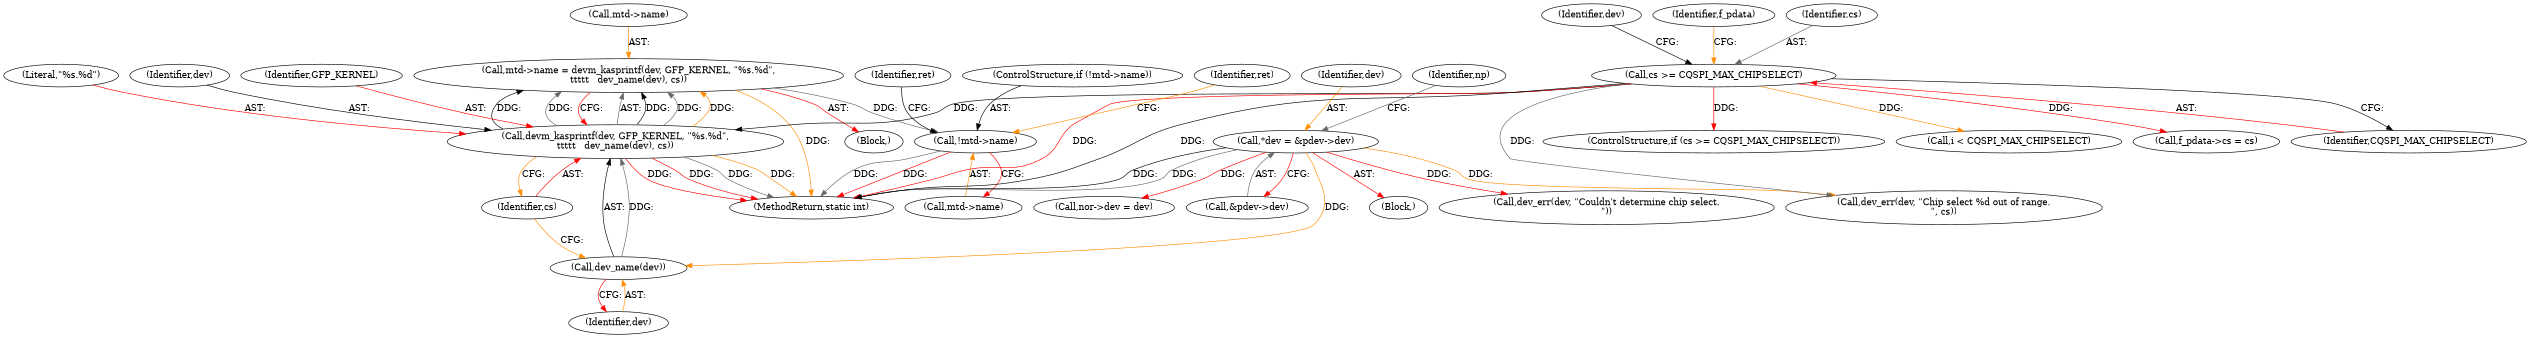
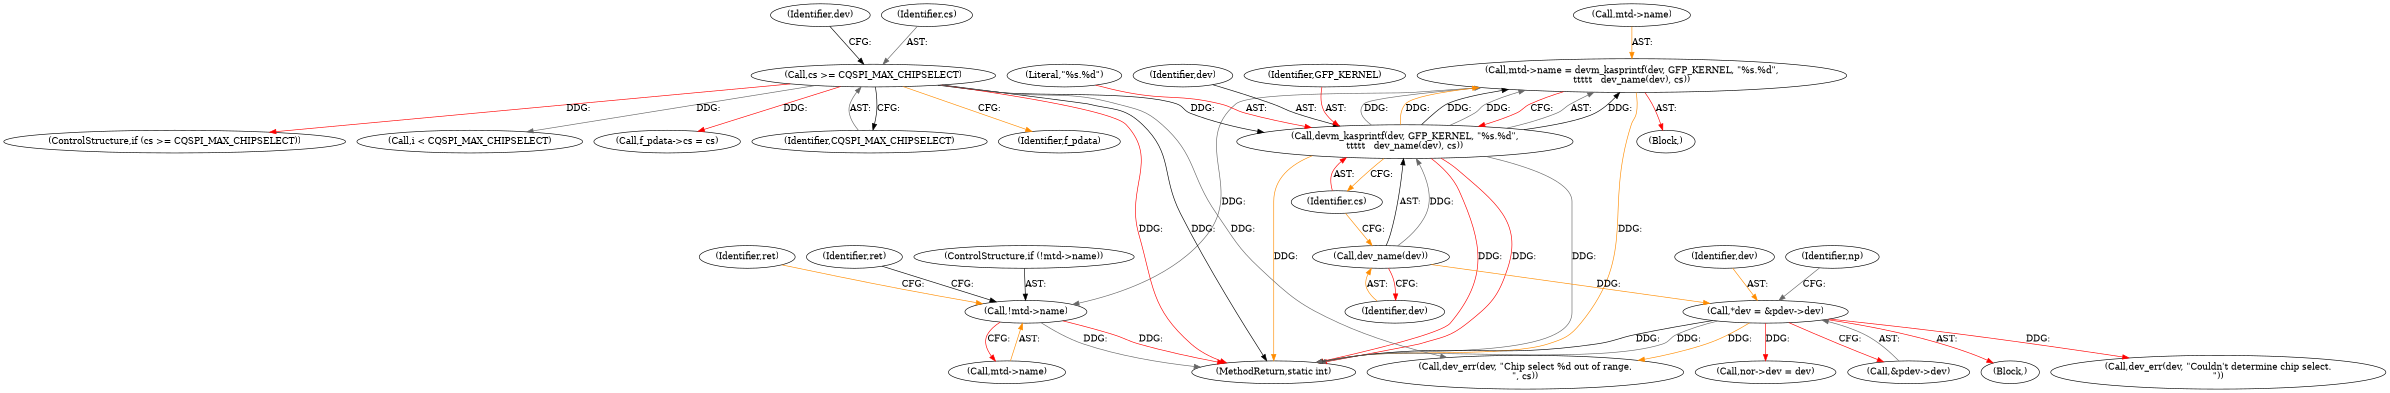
(1714, 42) -> (965, 108)
(2081, 104) -> (849, 111)
(1858, 108) -> (674, 108)
(1043, 252) -> (1567, 284)
